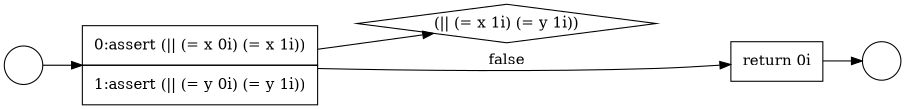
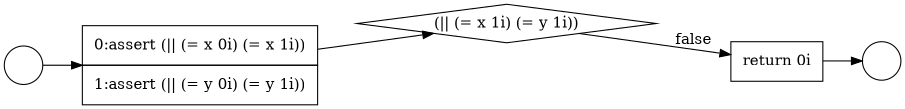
(519, 71) -> (649, 43)
